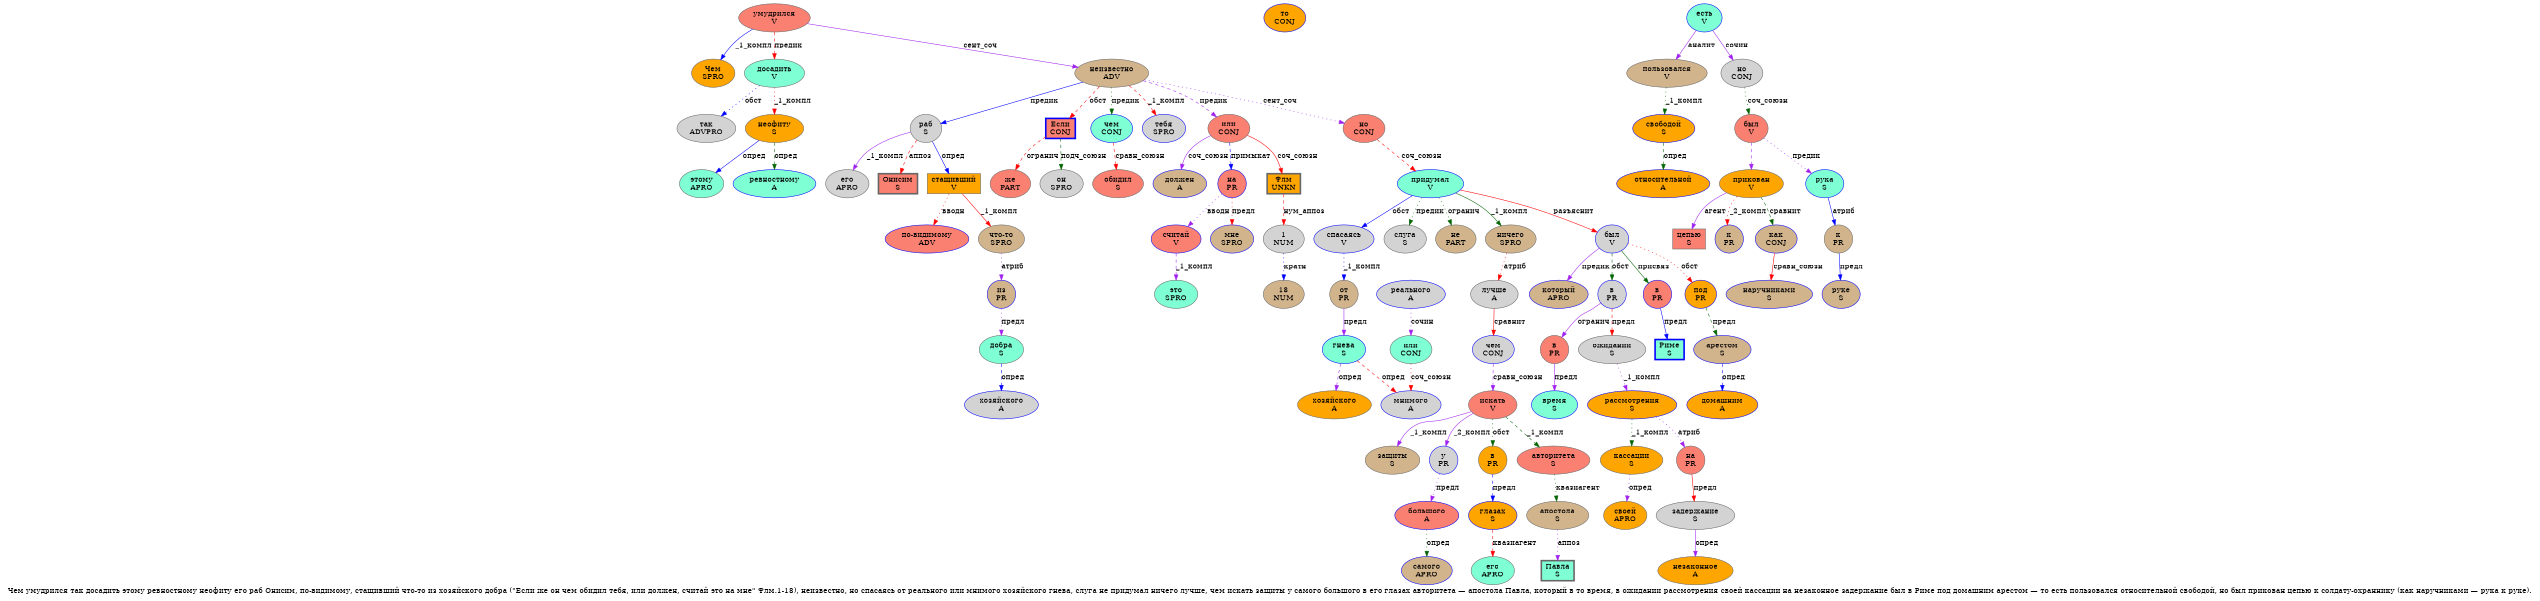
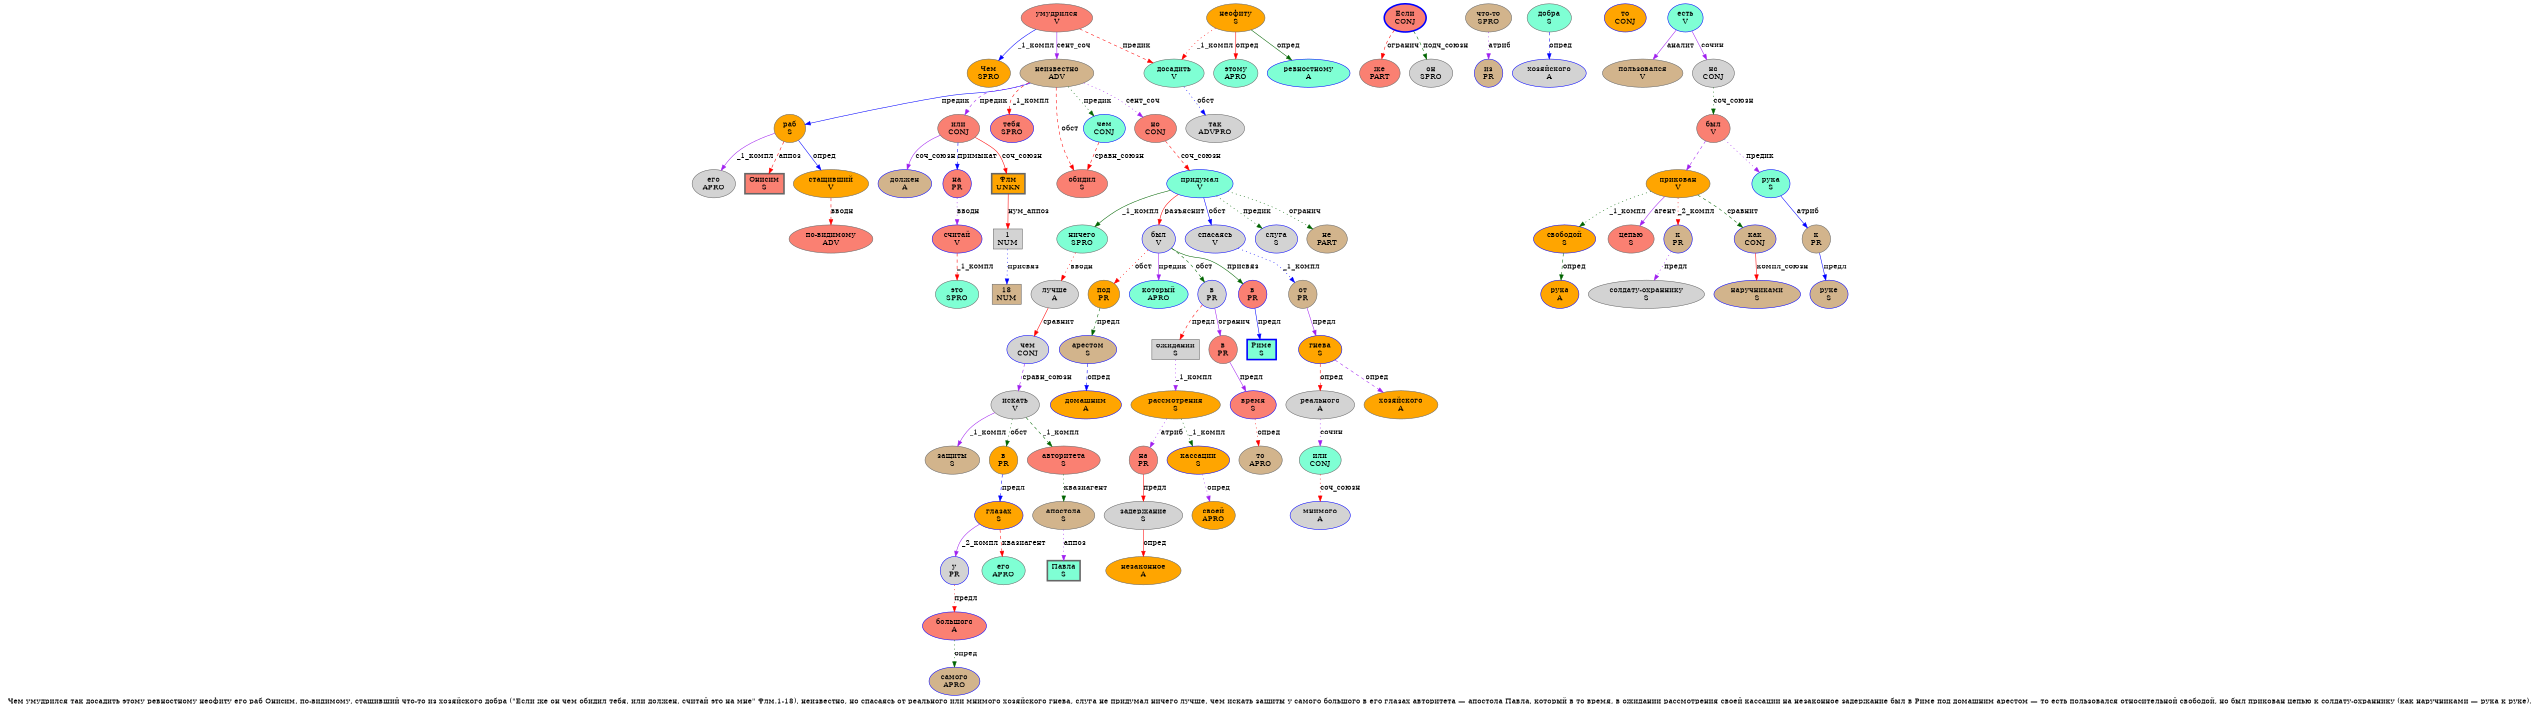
(774, 98) -> (1199, 40)
(1666, 98) -> (1616, 204)
(1086, 100) -> (1058, 128)
(926, 128) -> (790, 128)
(1061, 128) -> (1405, 18)
(1164, 128) -> (1012, 128)
(774, 153) -> (1269, 43)
(740, 155) -> (1236, 43)
(954, 184) -> (831, 184)
(1663, 184) -> (1560, 294)
(943, 207) -> (831, 209)
(1284, 207) -> (1008, 209)
(975, 208) -> none
(927, 239) -> (831, 239)
(1232, 239) -> none
(1284, 239) -> (1008, 239)
(1405, 239) -> (1276, 239)
(1511, 239) -> (1082, 239)
(1689, 239) -> (1631, 239)
(1176, 264) -> (957, 264)
(1295, 267) -> (1024, 267)
(1515, 267) -> (1082, 267)
(1798, 267) -> (1783, 267)
(1284, 294) -> (1007, 294)
(1411, 294) -> (1320, 405)
(1559, 294) -> (1159, 294)
none -> (1646, 294)
(1701, 294) -> (1104, 294)
(1001, 319) -> none
(1344, 350) -> (1320, 350)
(1612, 350) -> (1176, 350)
(1375, 375) -> (1320, 374)
(1493, 405) -> (1015, 405)
(1555, 405) -> (1253, 405)
(1632, 405) -> (1176, 405)
(1457, 425) -> (965, 535)
none -> (1261, 460)
(1632, 460) -> (1198, 460)
(1436, 485) -> (954, 596)
(1695, 540) -> (1143, 540)
